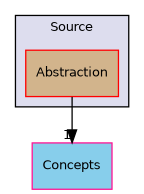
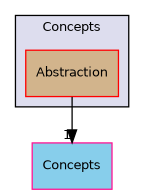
(72, 28) -> (72, 28)
